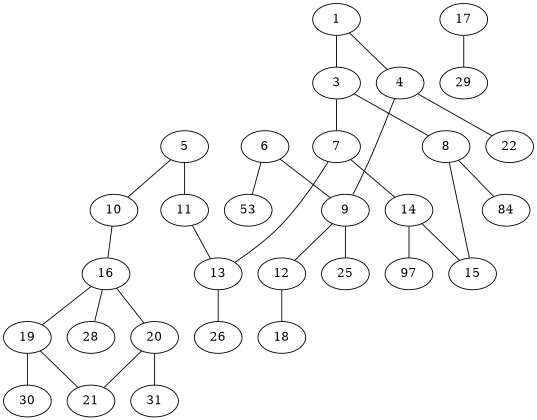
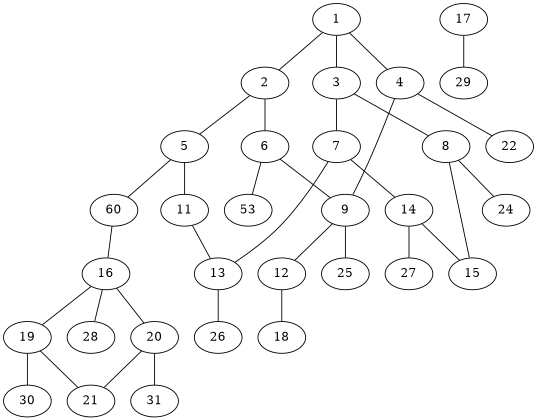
none -> (265, 83)
(114, 210) -> (114, 210)
(506, 210) -> (506, 210)
(409, 274) -> (409, 274)
